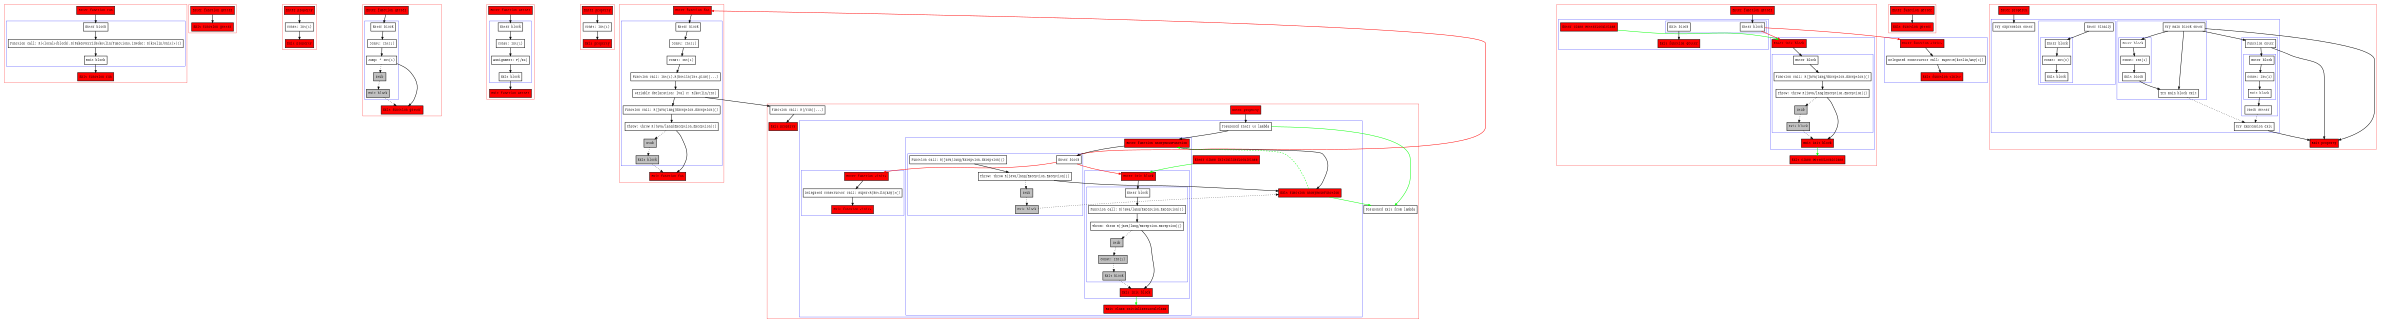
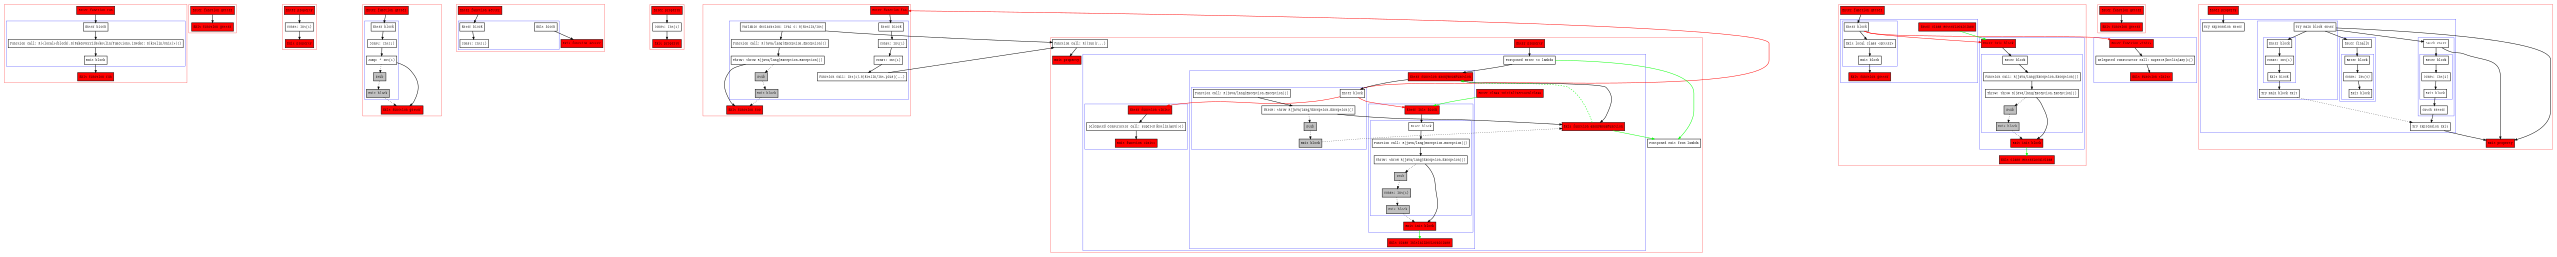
none -> (1870, 44)
(2261, 44) -> (2436, 44)
(2181, 59) -> (2335, 35)
(510, 60) -> none
(676, 84) -> (970, 60)
(2256, 117) -> (2432, 117)
